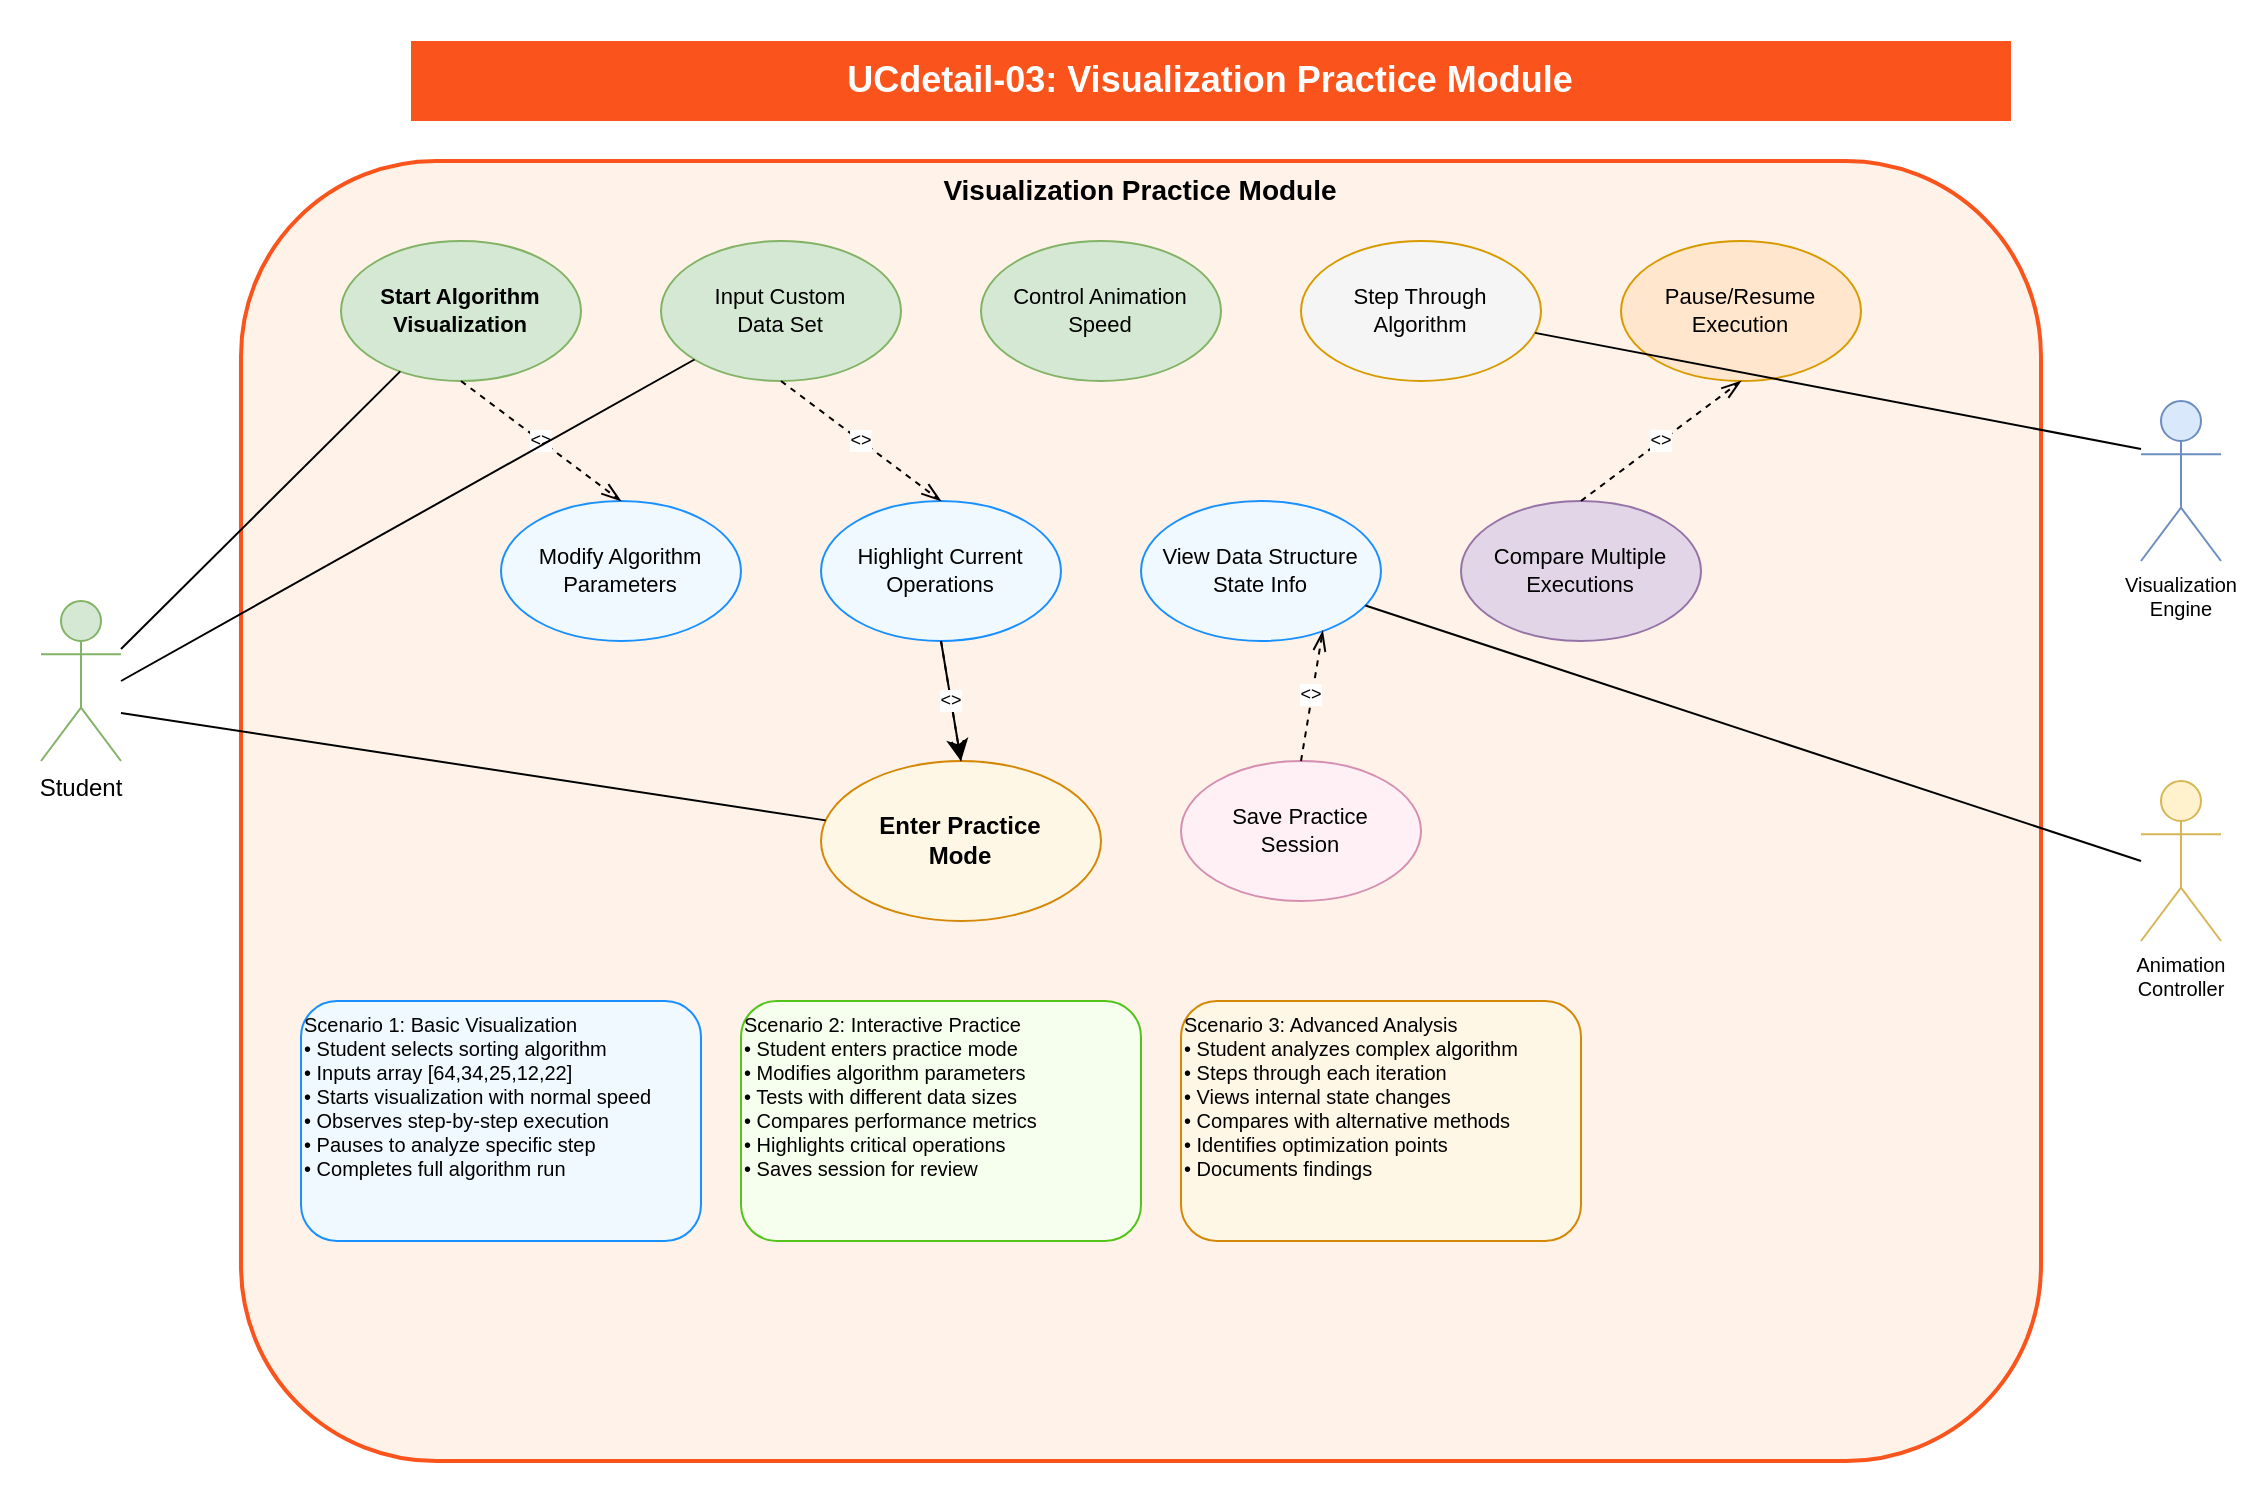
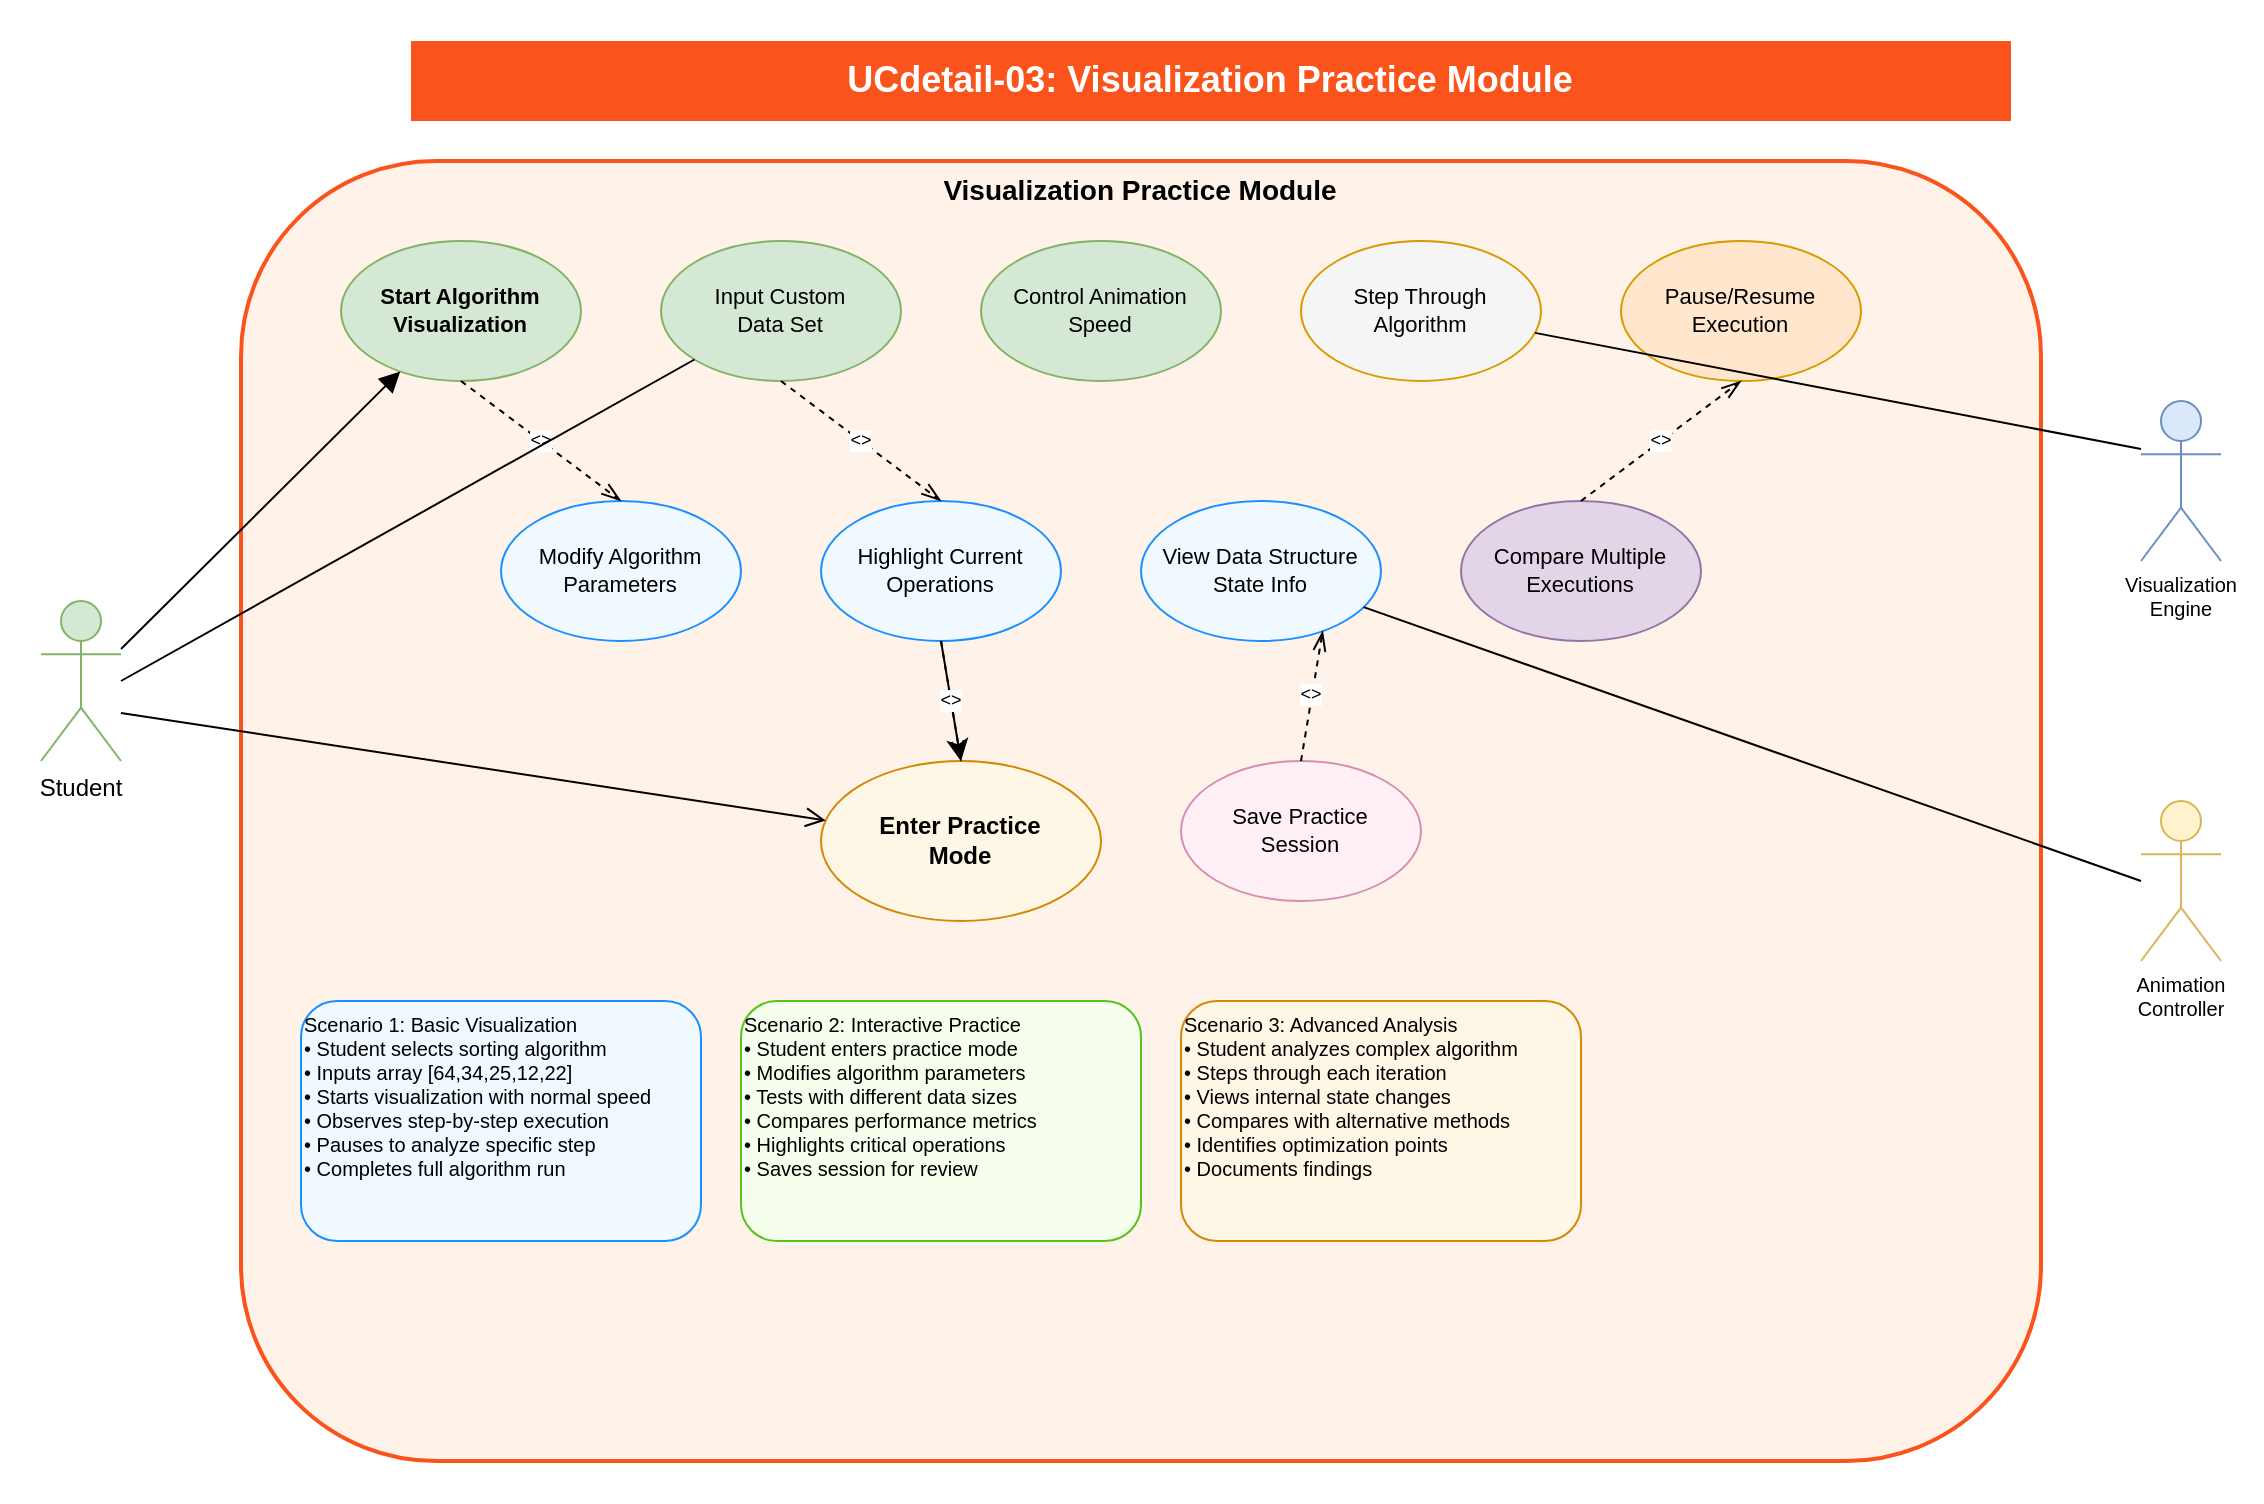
(392, 380) -> (384, 387)
(819, 819) -> (817, 819)
(2181, 861) -> (2181, 881)
